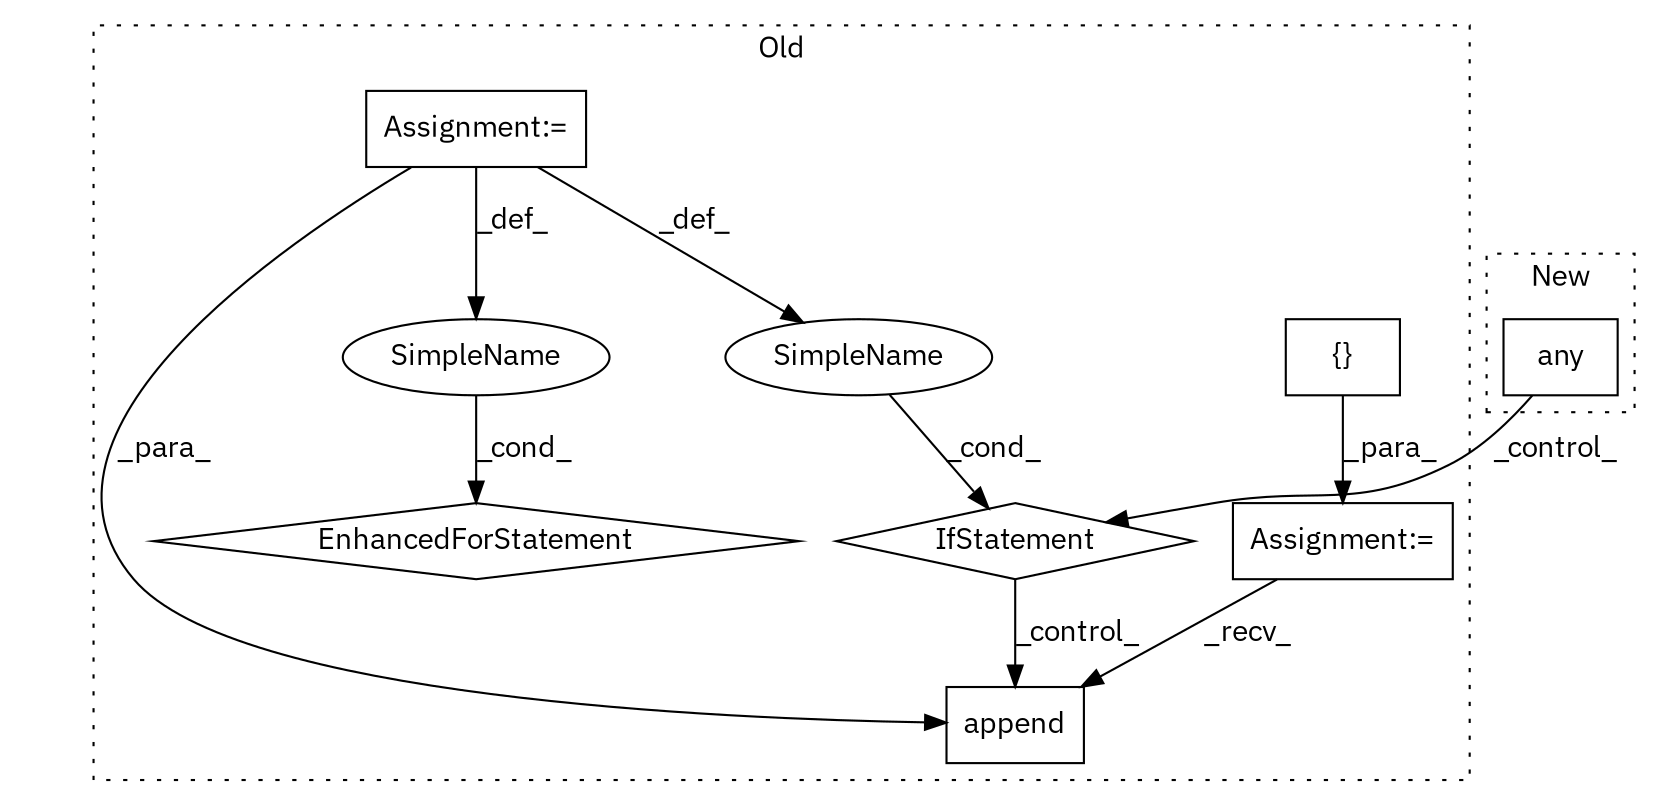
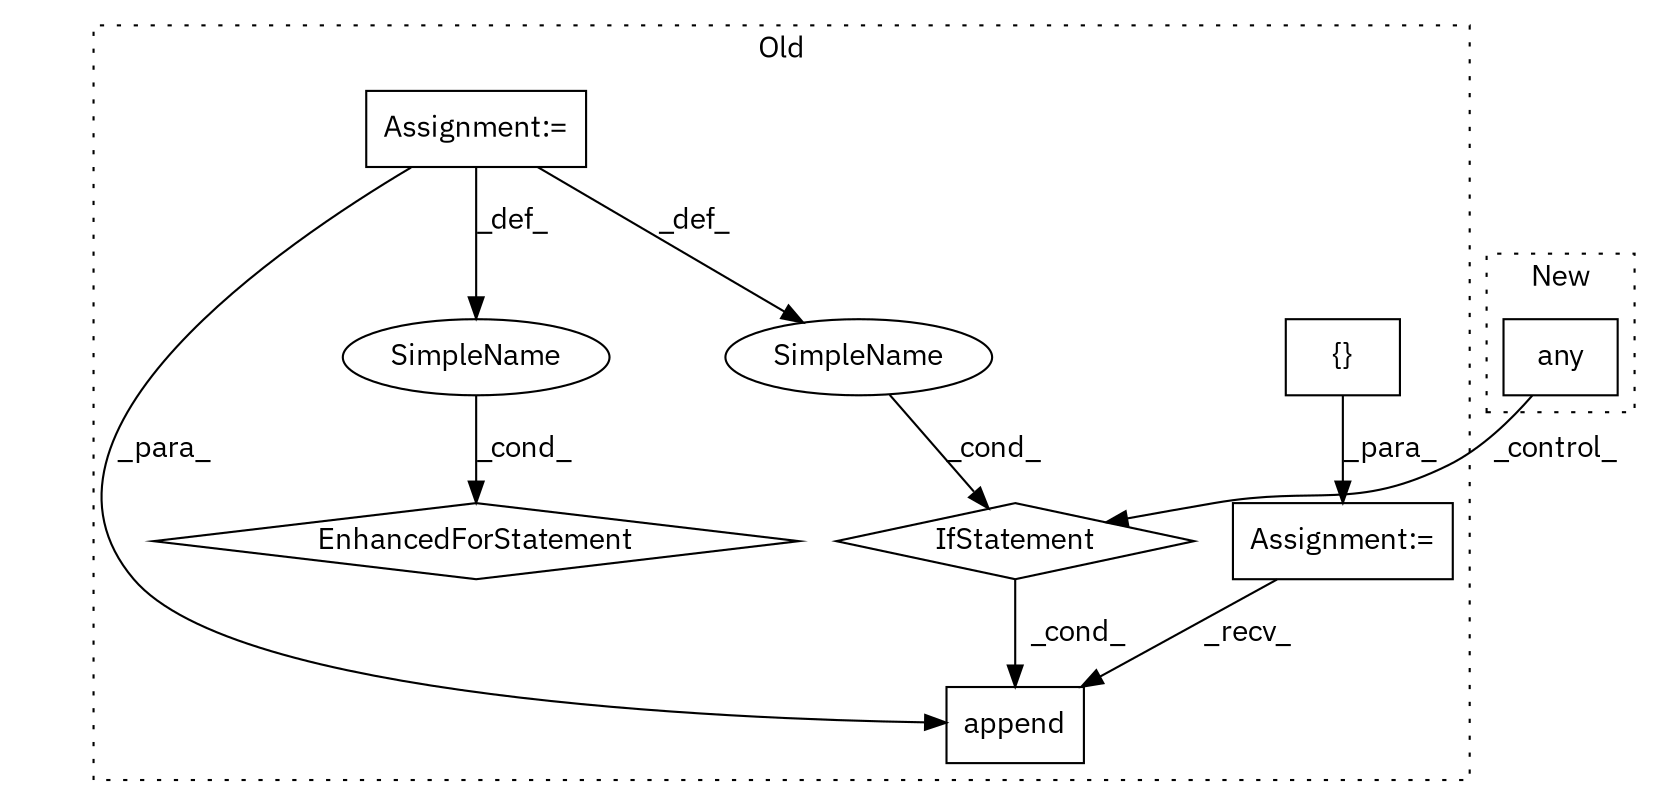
(1079, 633) -> (1079, 633)
